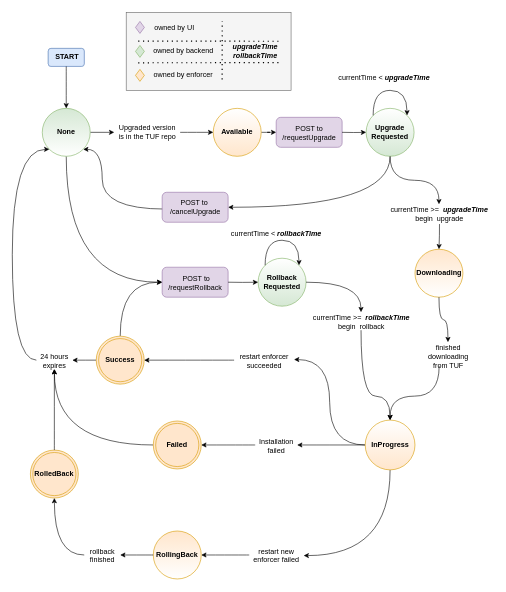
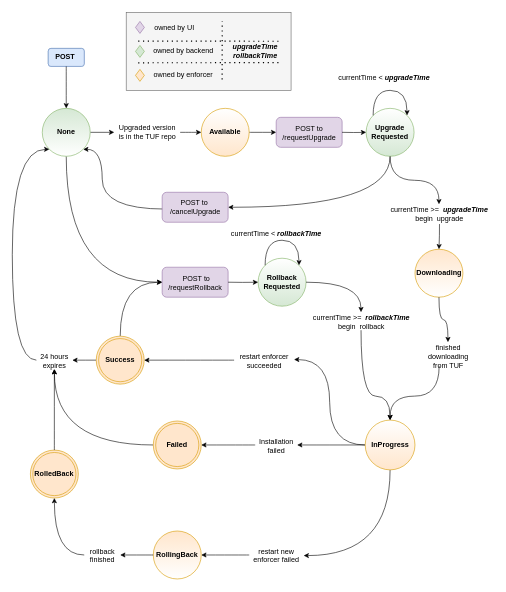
(66, 57) -> (64, 57)
(237, 132) -> (225, 132)
